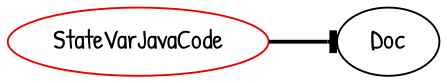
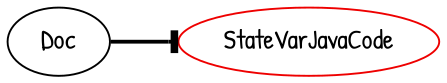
(298, 42) -> (140, 42)
